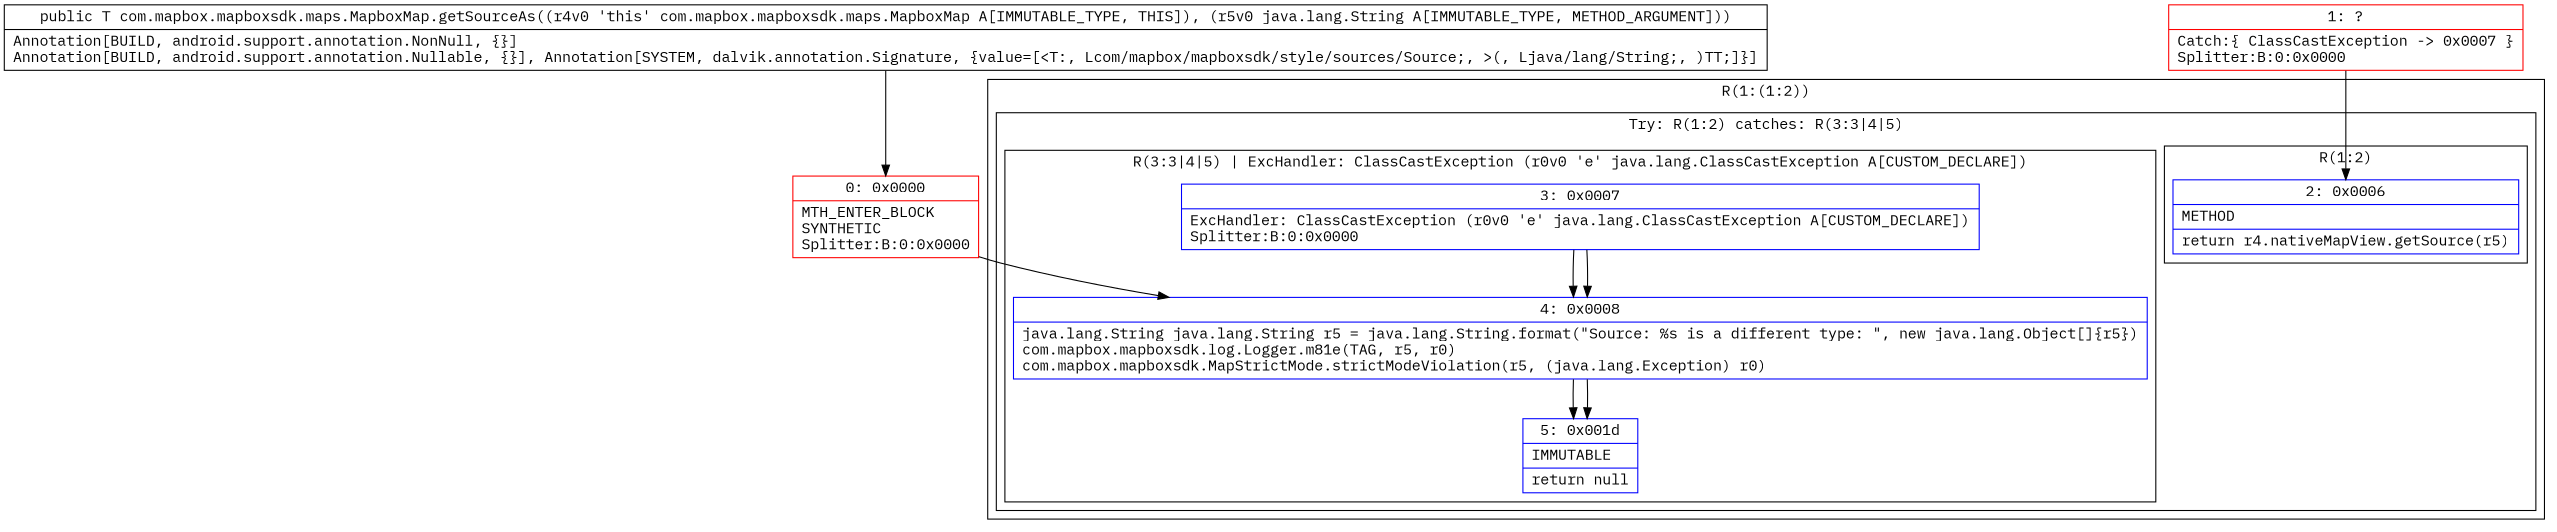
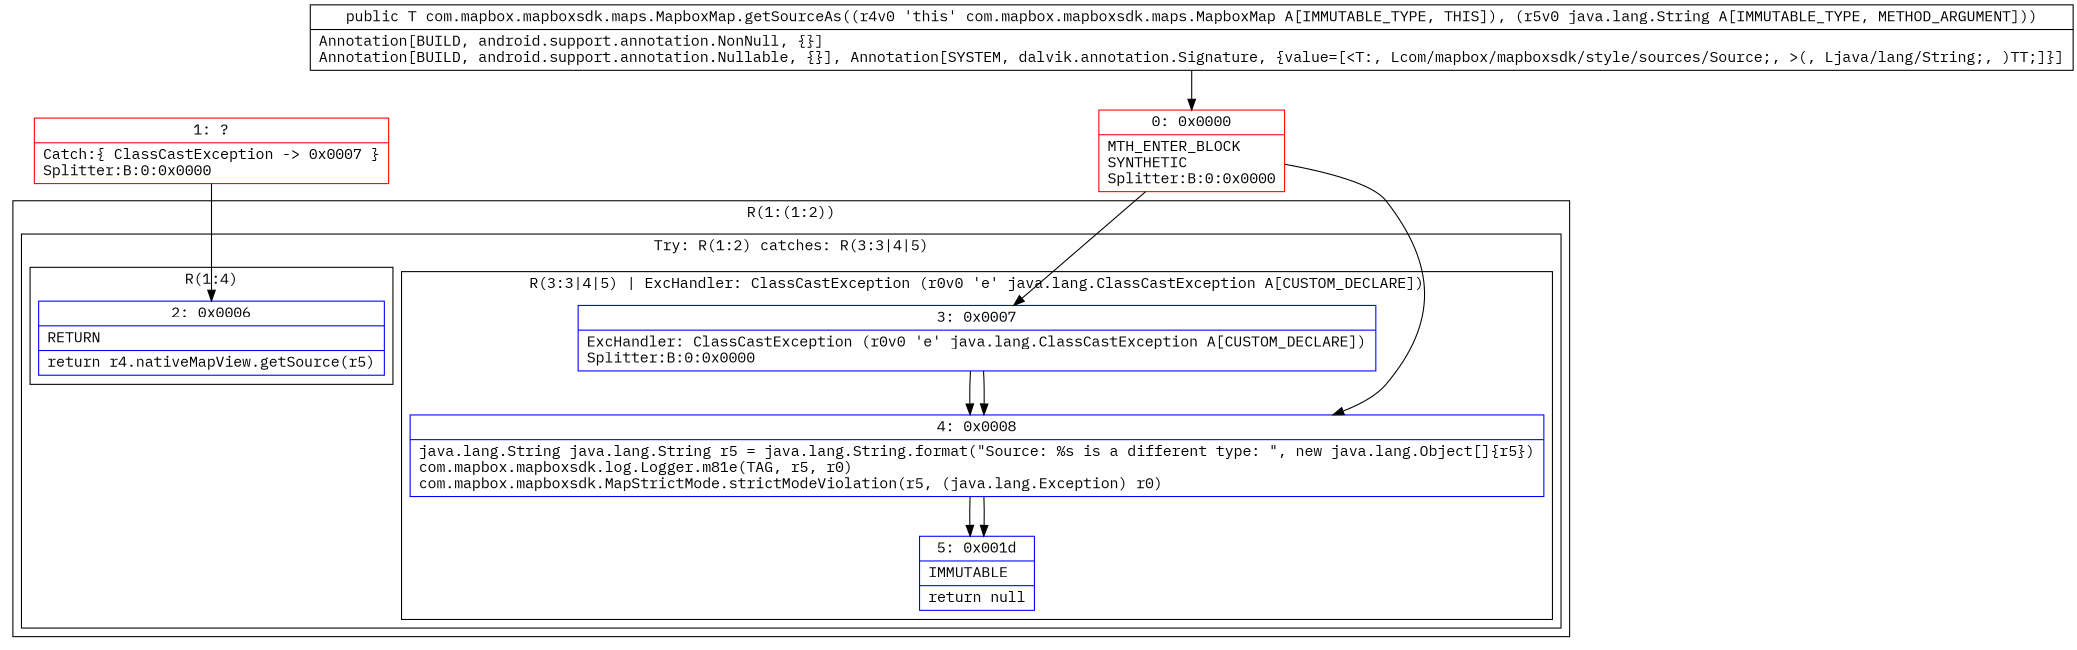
(2346, 158) -> (212, 280)
(2208, 216) -> (74, 338)
none -> (1084, 245)
